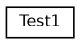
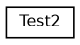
(40, 22) -> (40, 22)
